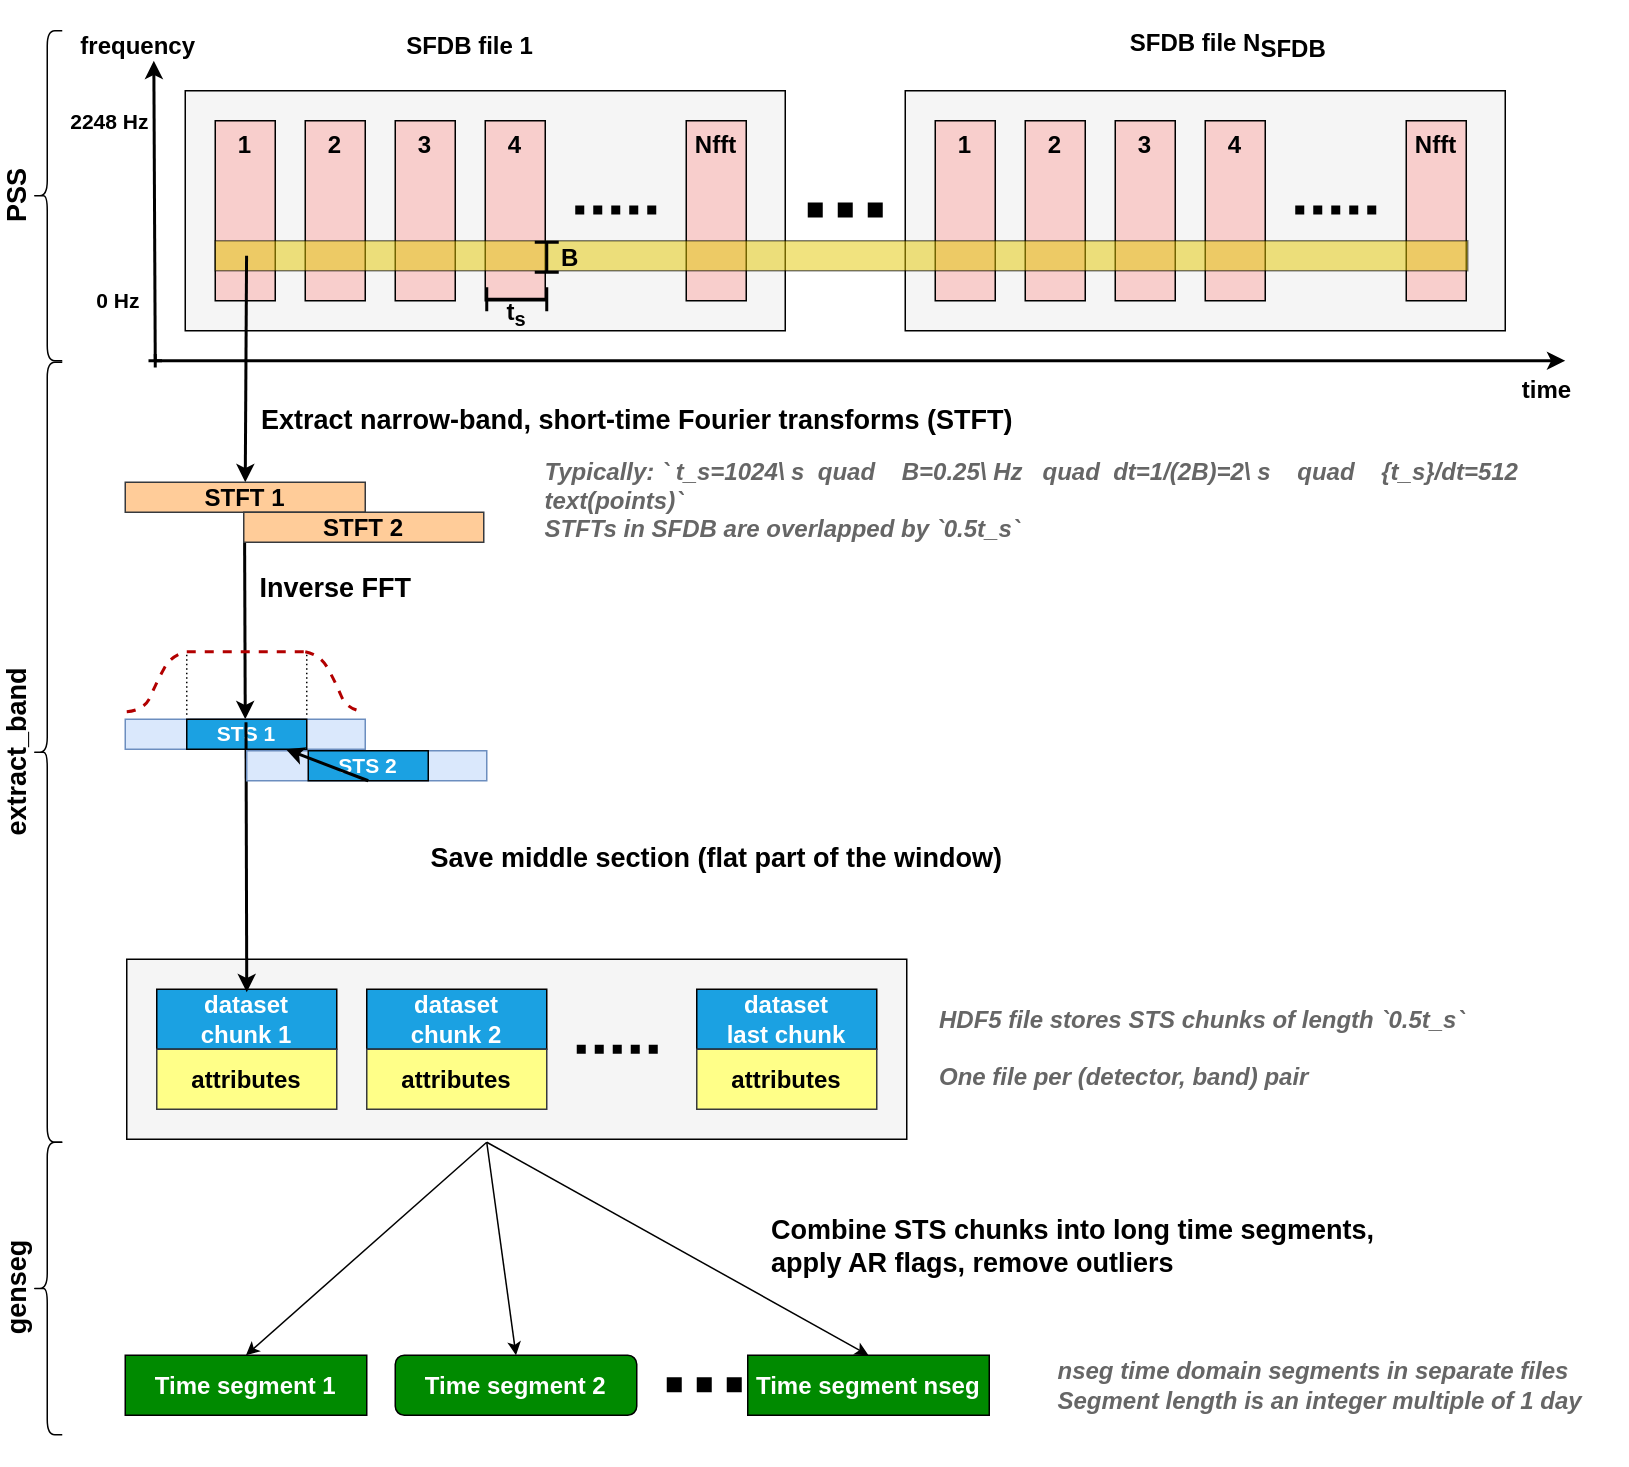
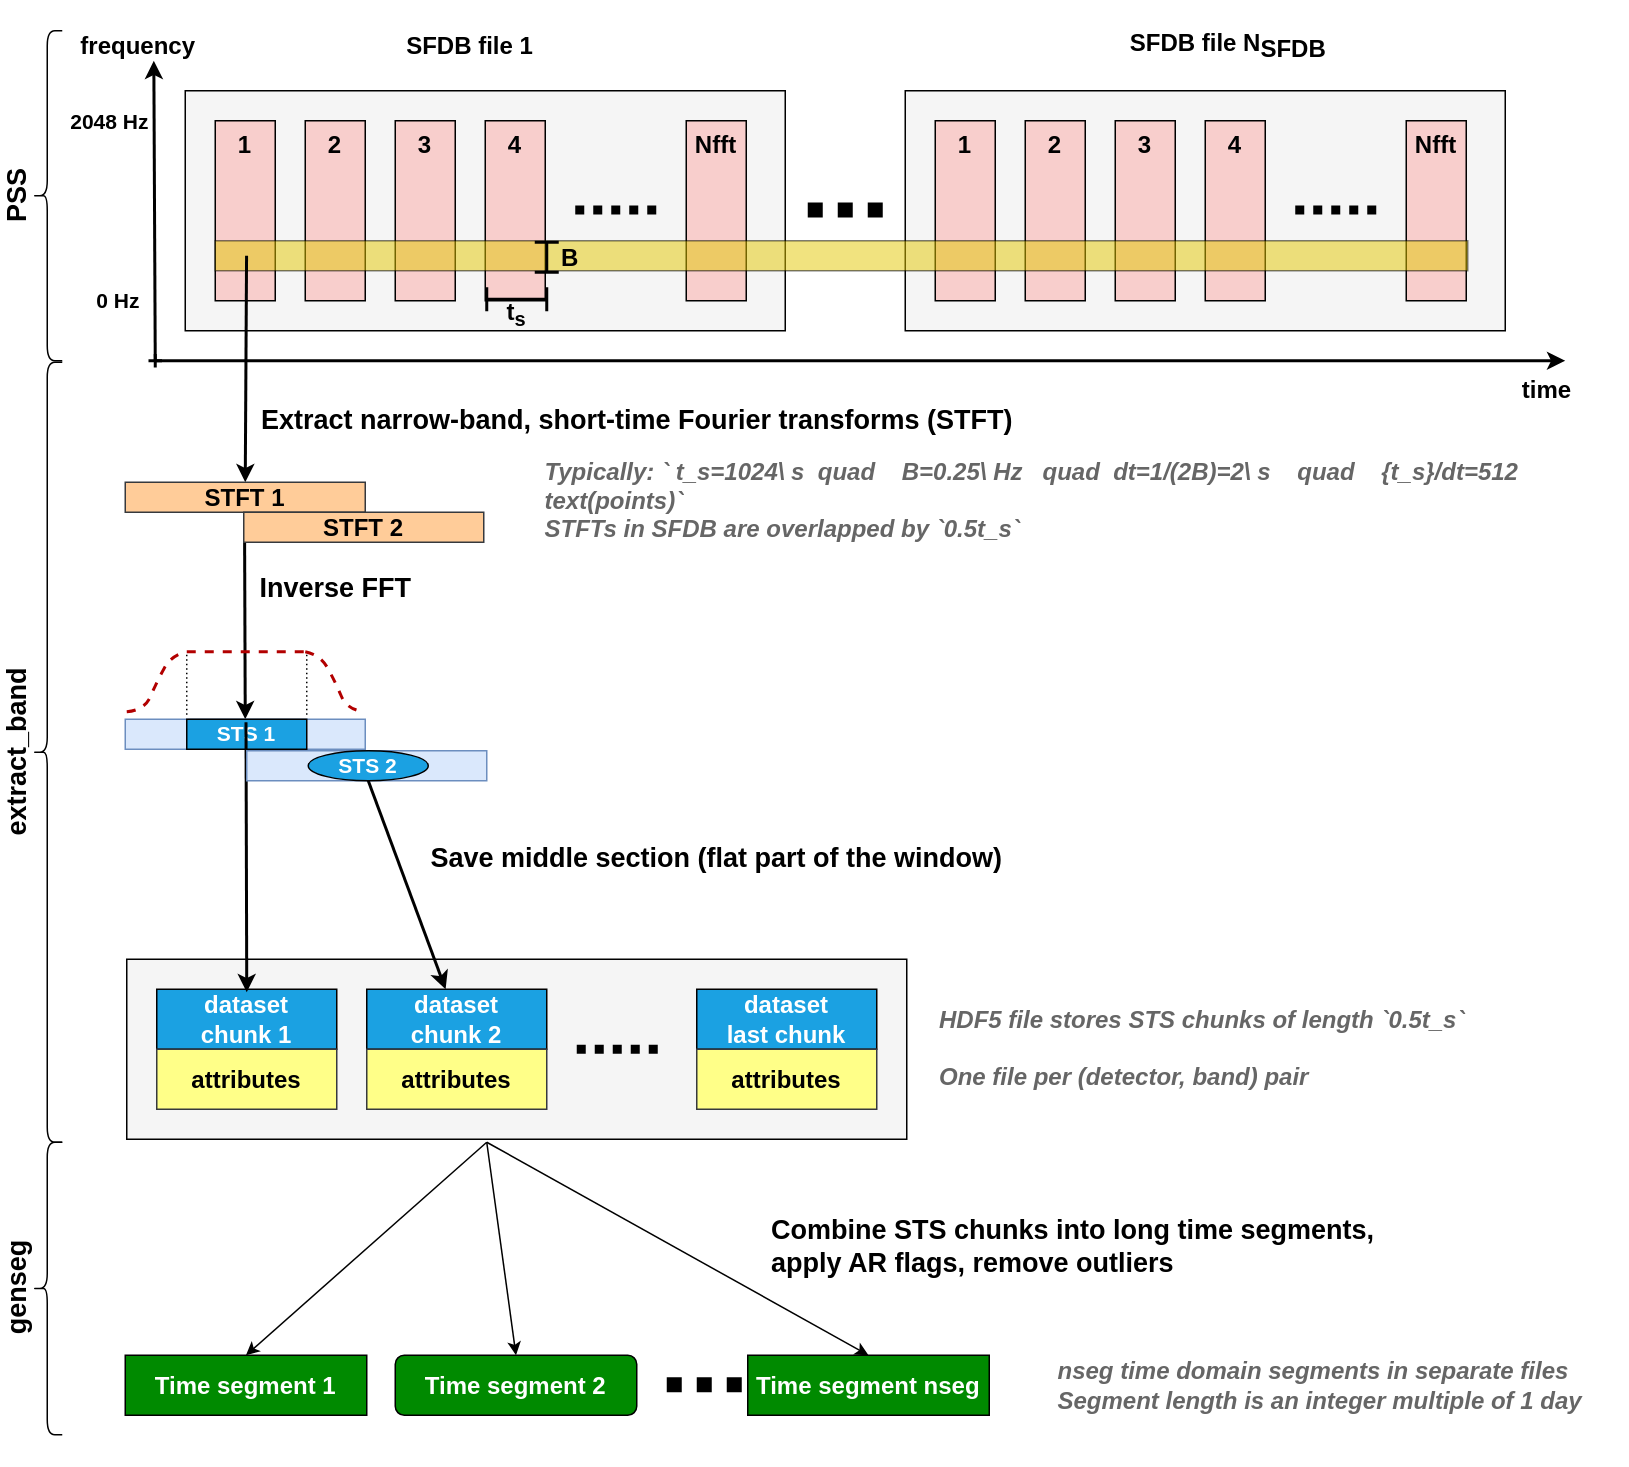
(116, 122) -> (116, 122)
(368, 766) -> (368, 766)
(333, 767) -> (405, 879)
